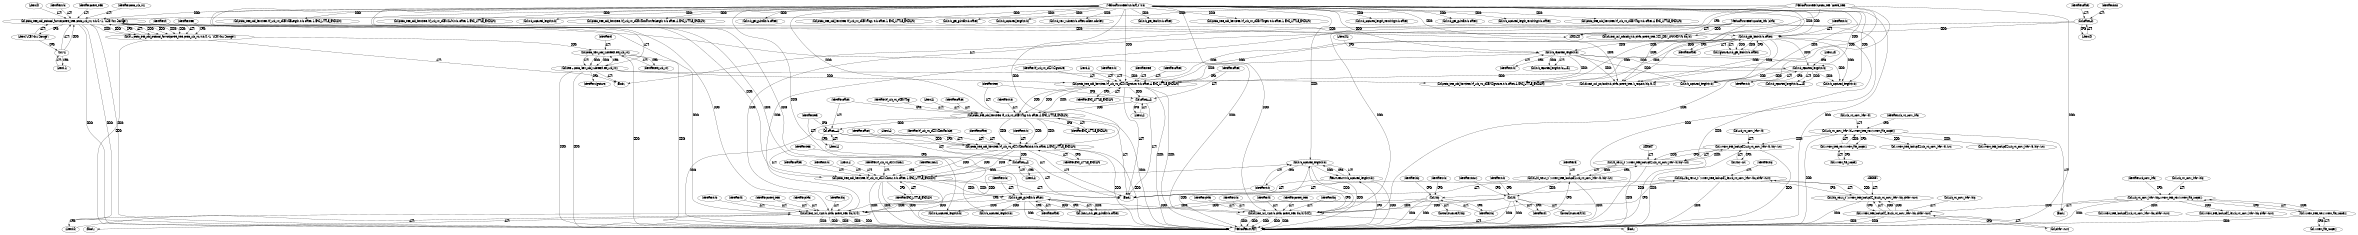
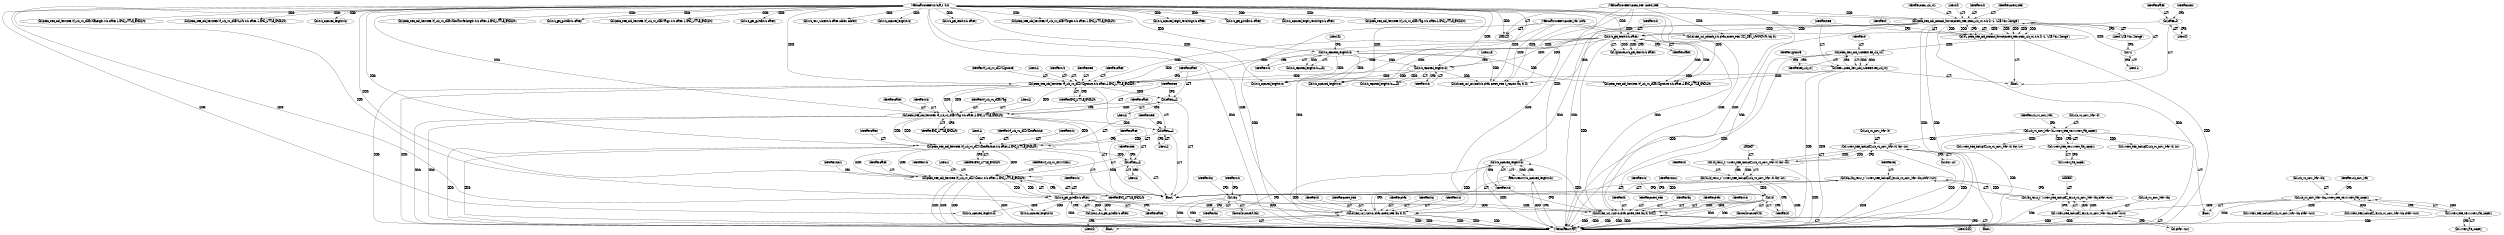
(2102, 14) -> (2182, 14)
(1717, 21) -> (1528, 21)
(592, 77) -> (1809, 64)
none -> (1965, 229)
